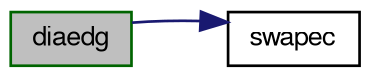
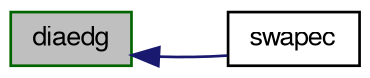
(166, 21) -> (193, 57)
